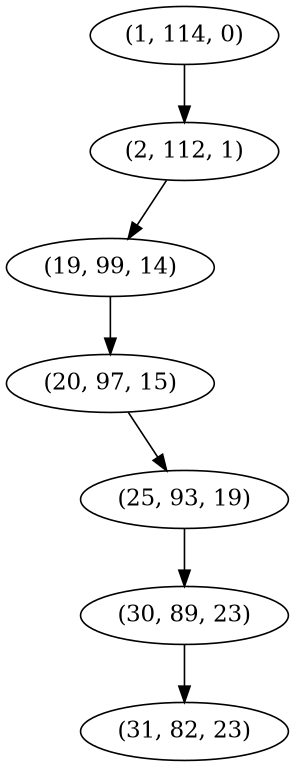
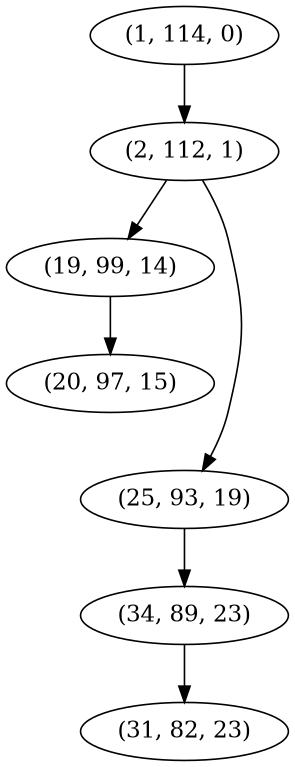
(143, 435) -> (241, 317)
(184, 615) -> (184, 615)
